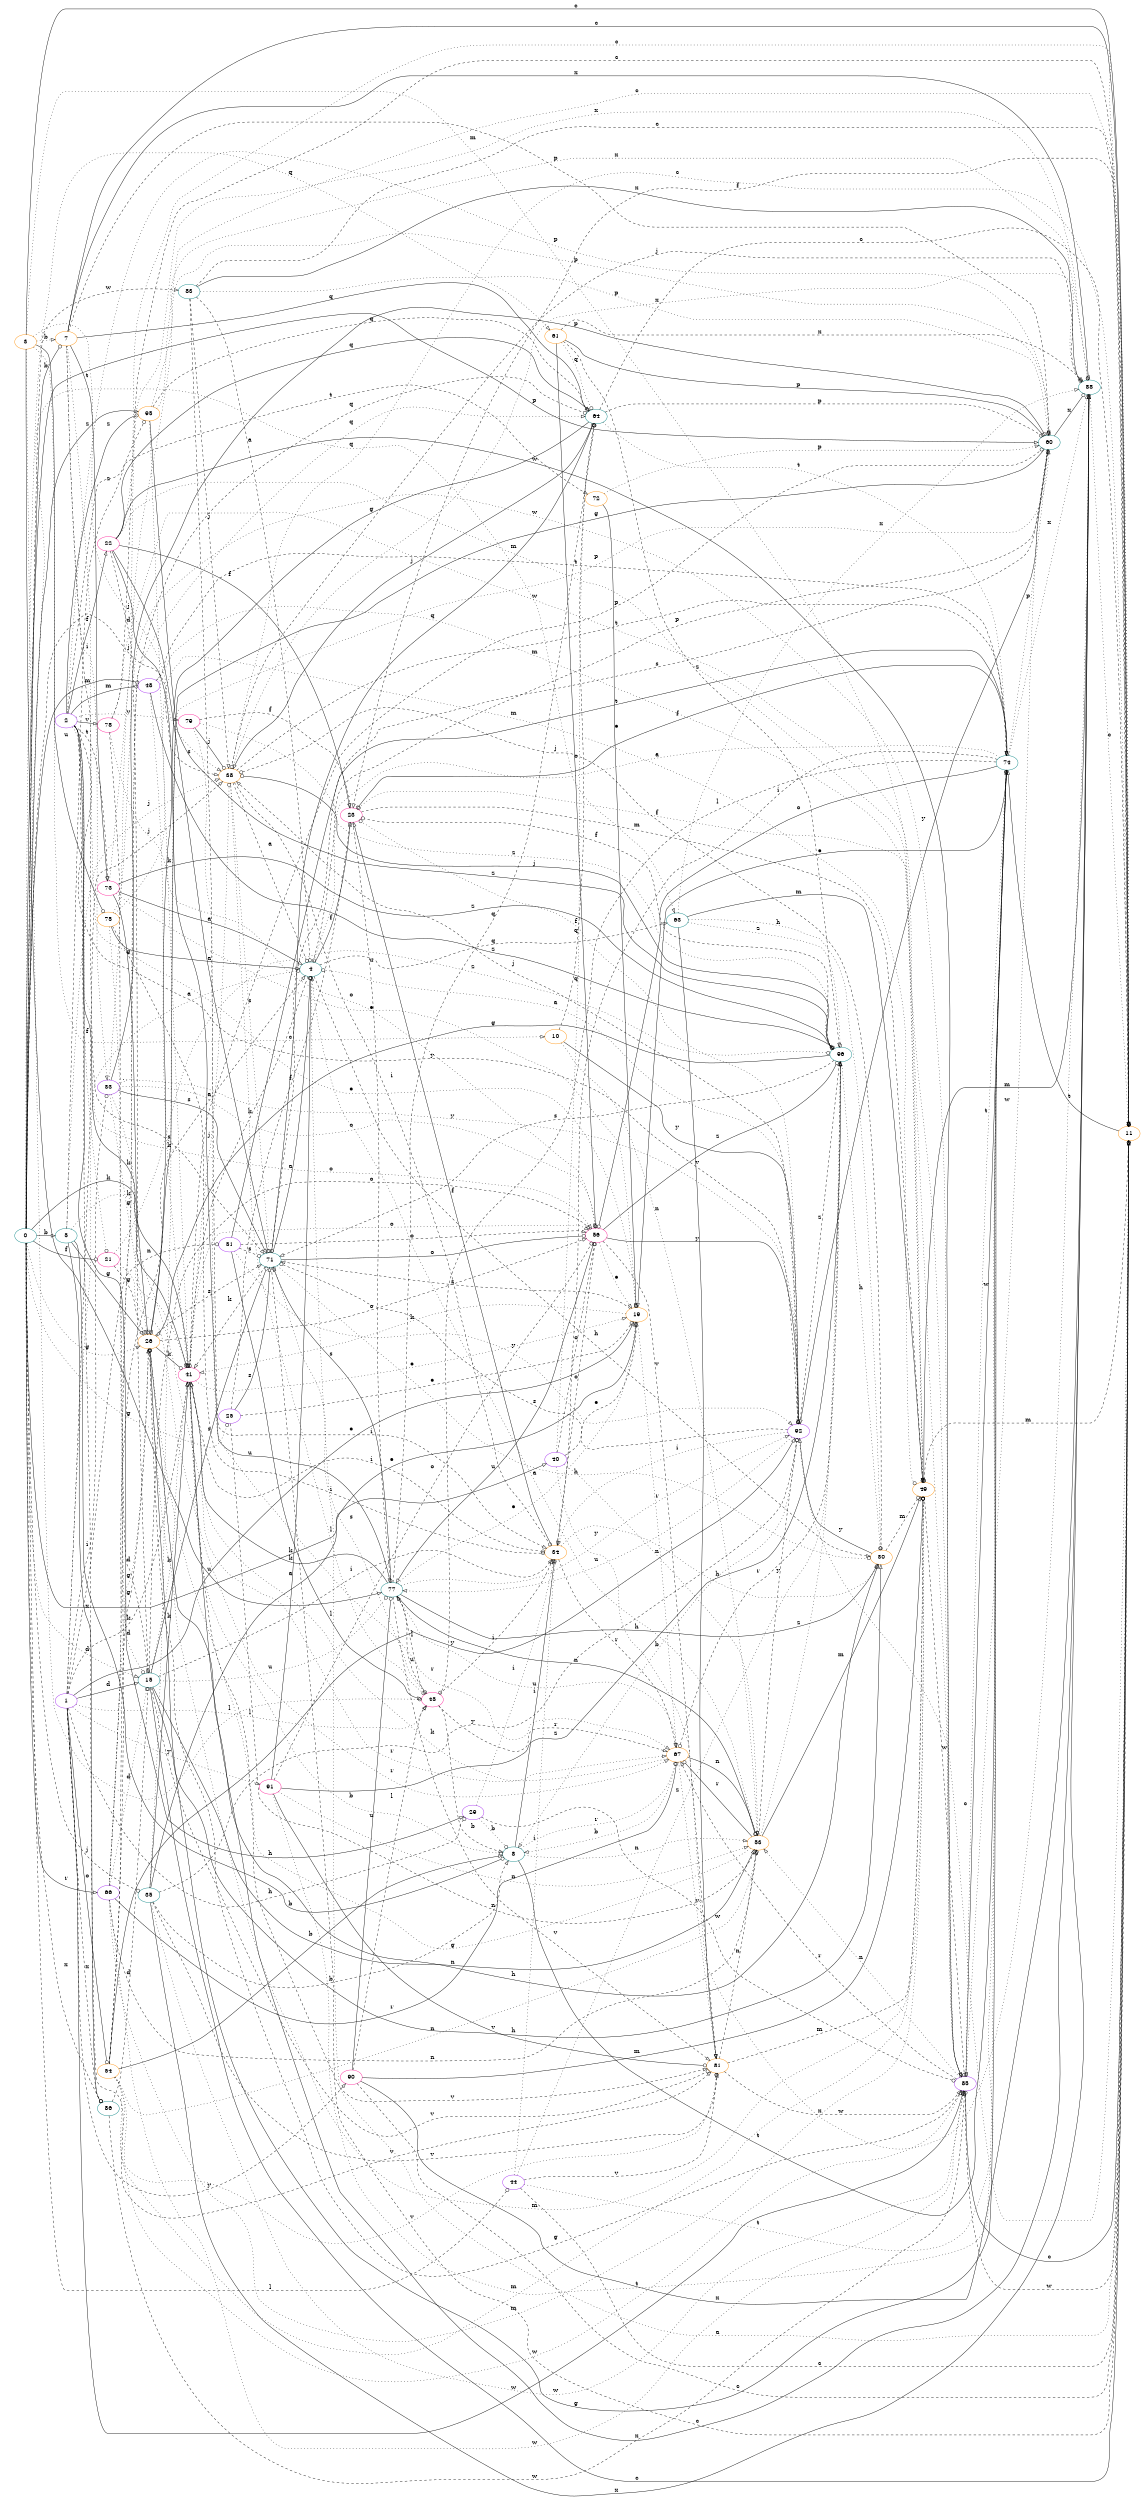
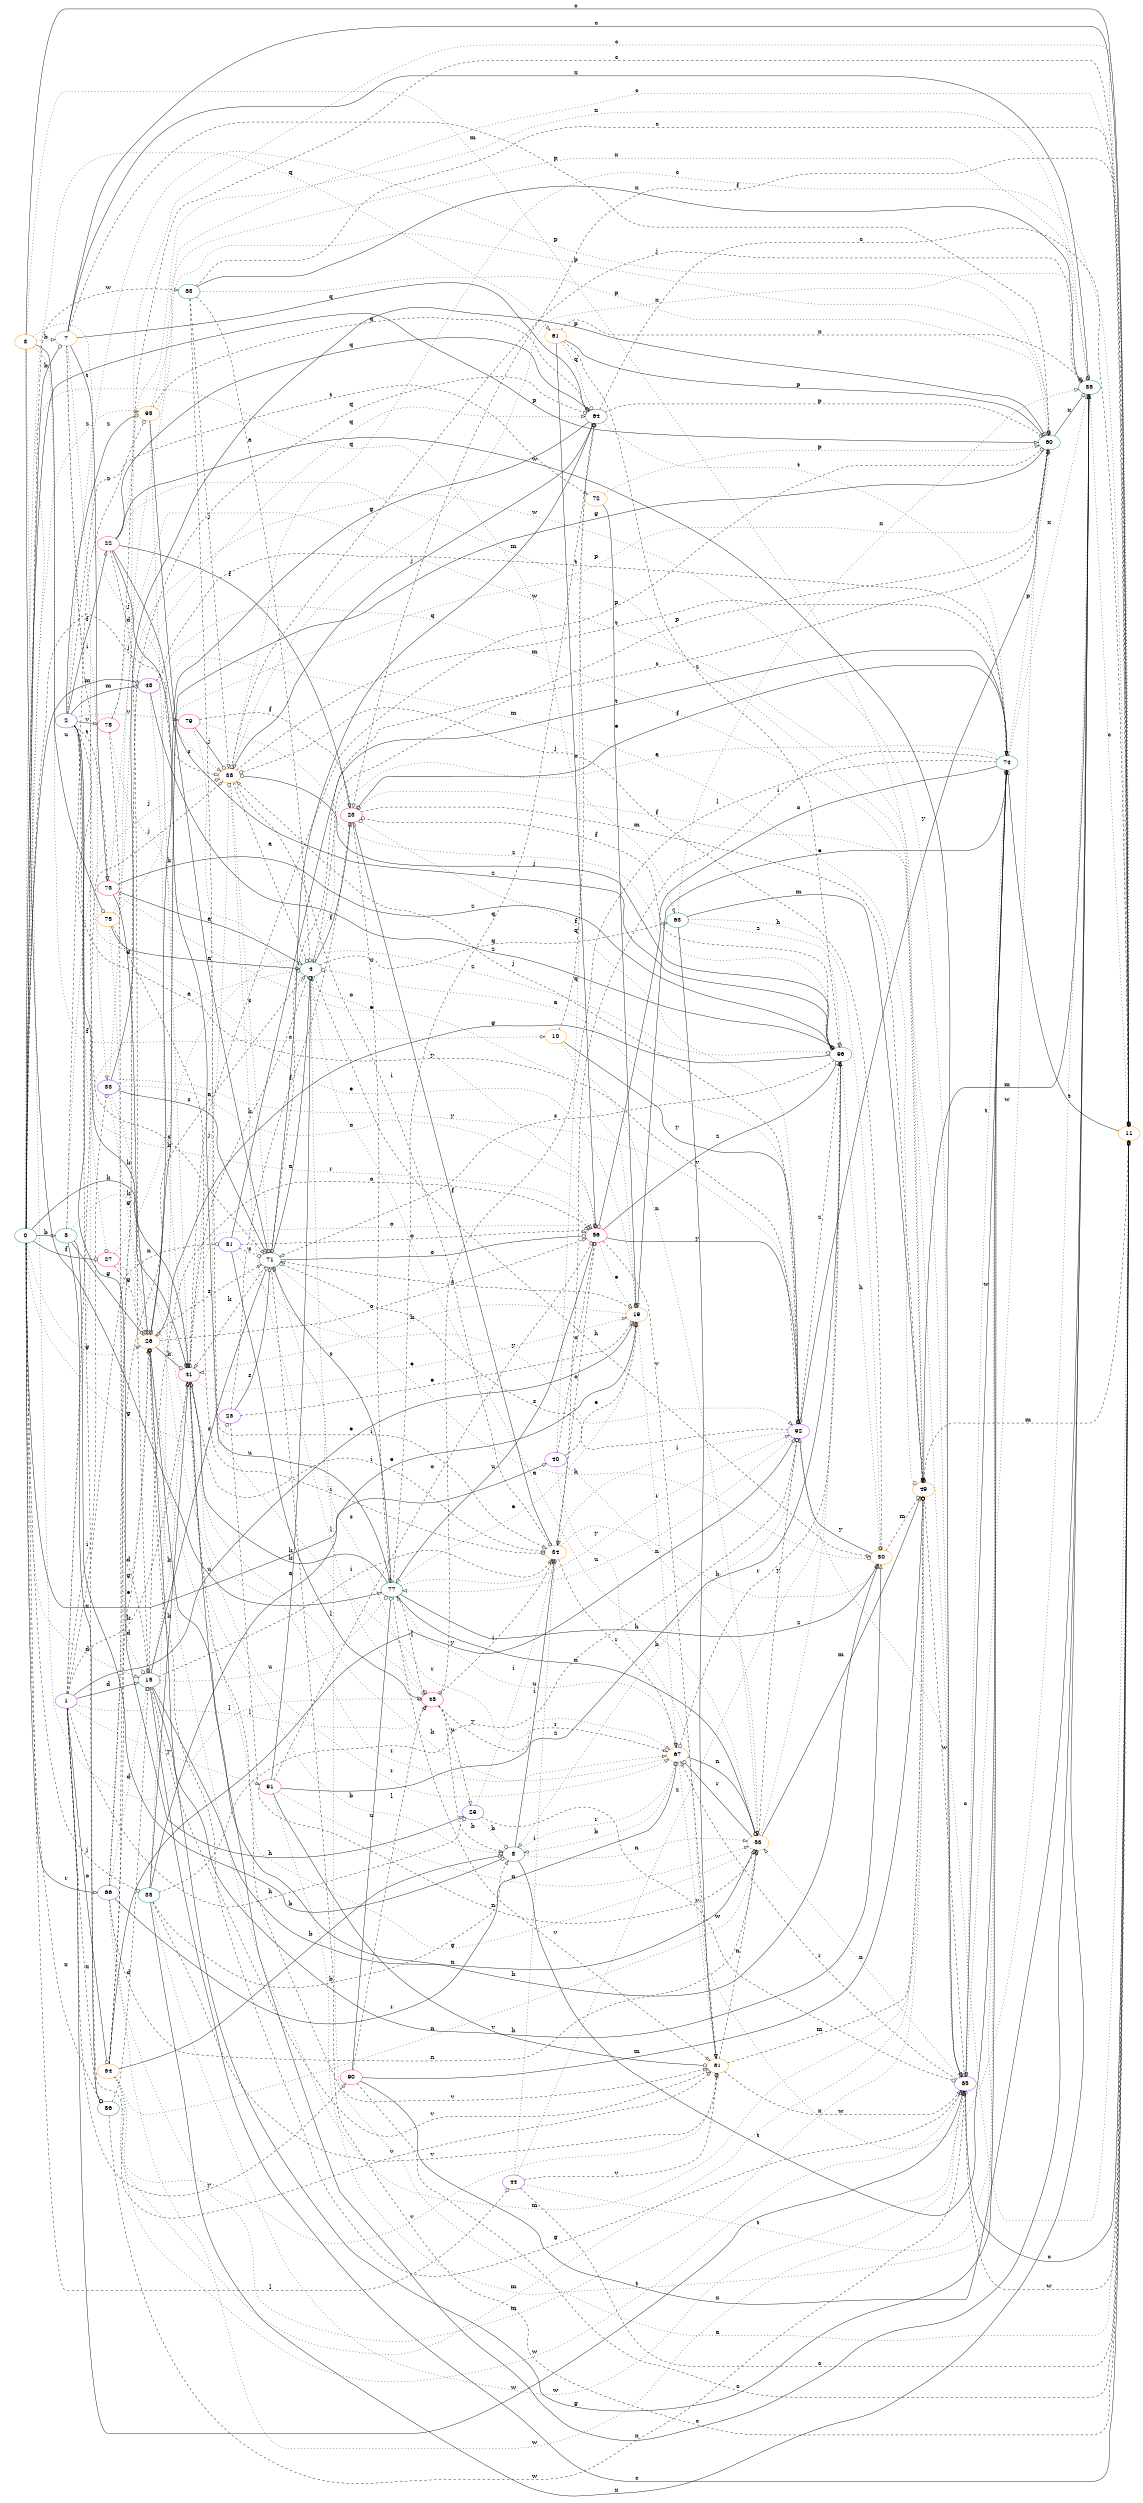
(34, 797) -> (34, 797)
(331, 1169) -> (331, 1169)
(108, 1260) -> (108, 1260)
(129, 1592) -> (129, 1592)
(407, 1646) -> (457, 1752)
